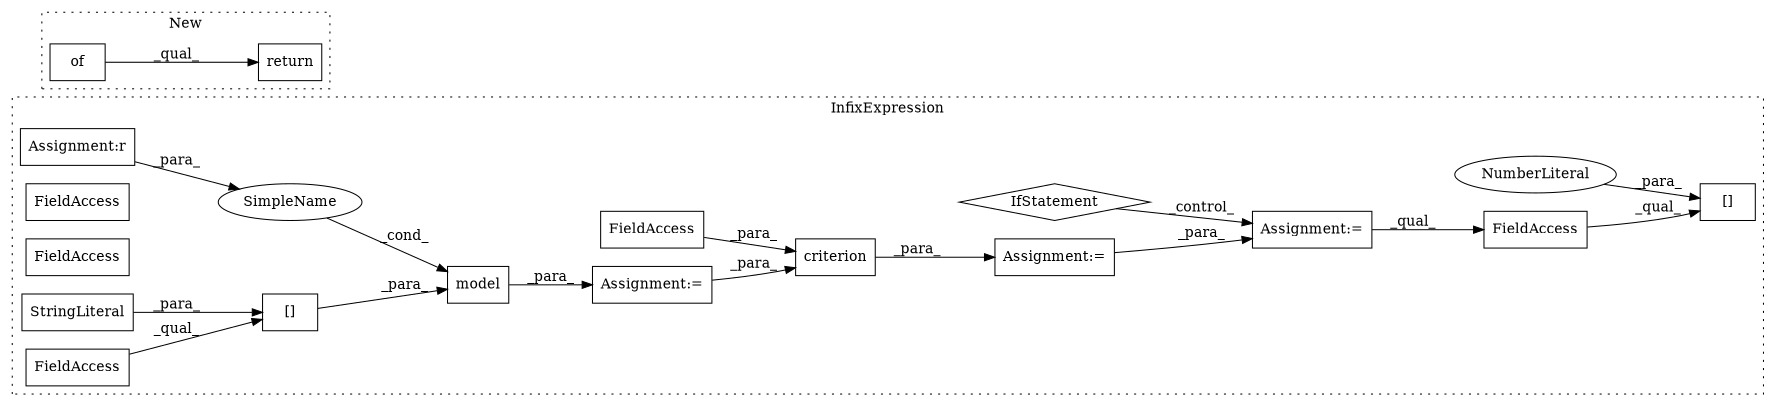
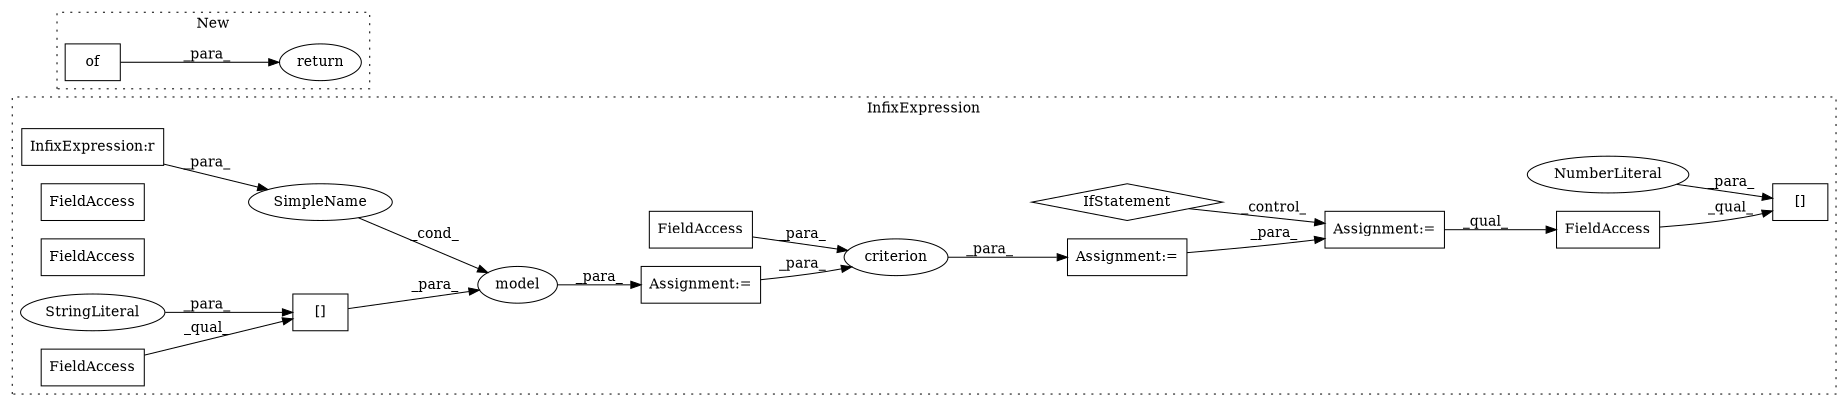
(177, 55) -> (207, 55)
(290, 62) -> (320, 62)
(78, 147) -> (93, 147)
(835, 257) -> (896, 257)
(478, 285) -> (518, 285)
(78, 312) -> (93, 312)
